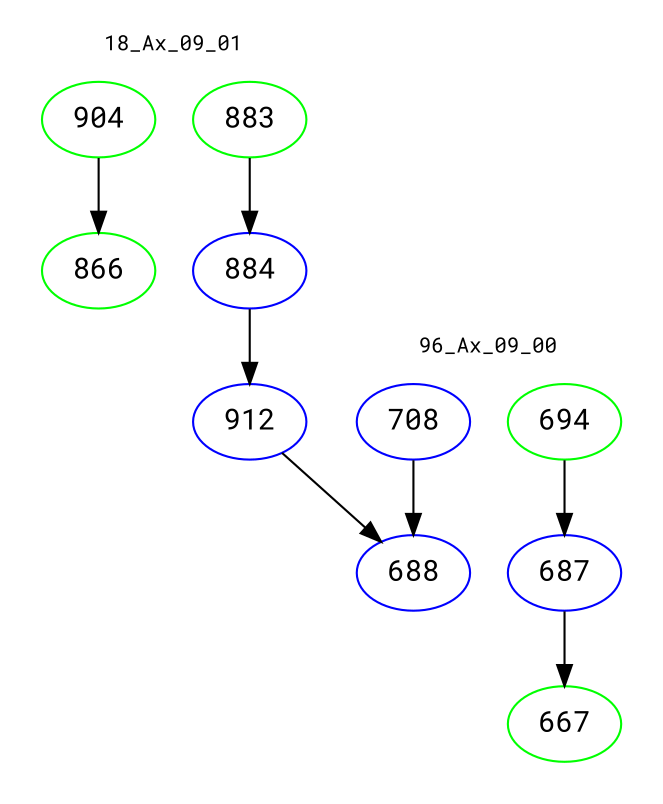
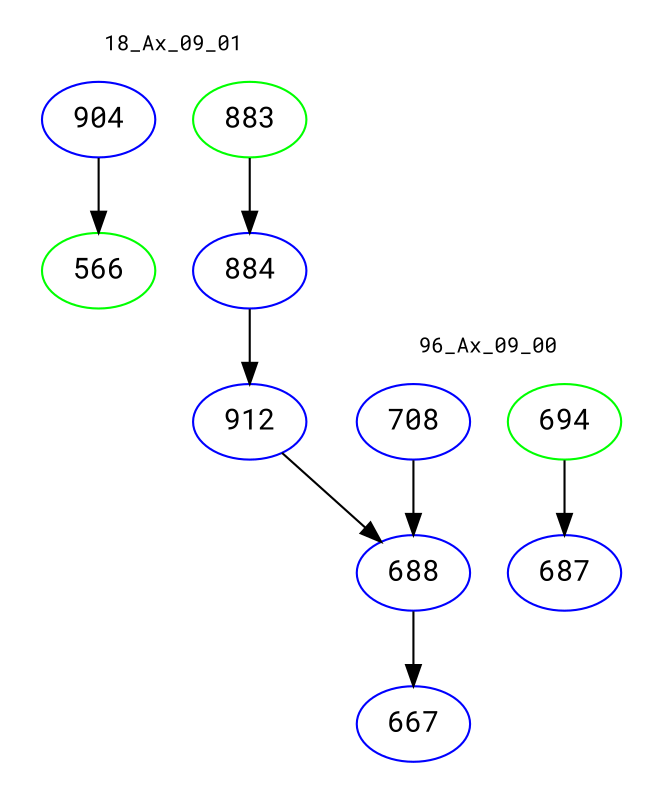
(99, 120) -> (99, 120)
(99, 271) -> (99, 271)
(565, 638) -> (413, 638)
(565, 724) -> (413, 724)
